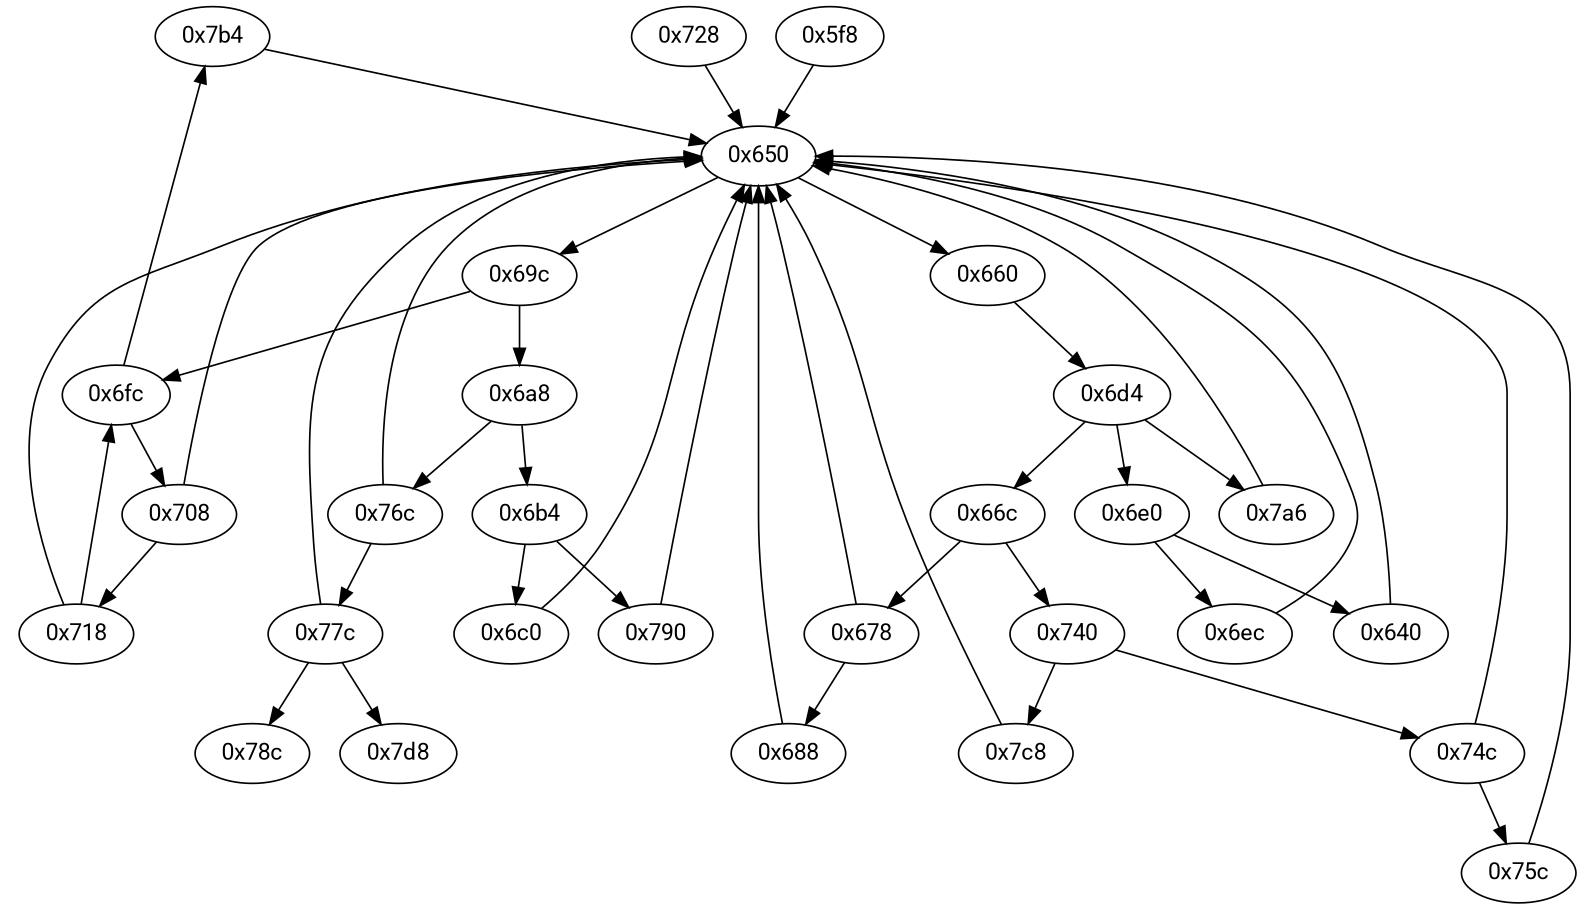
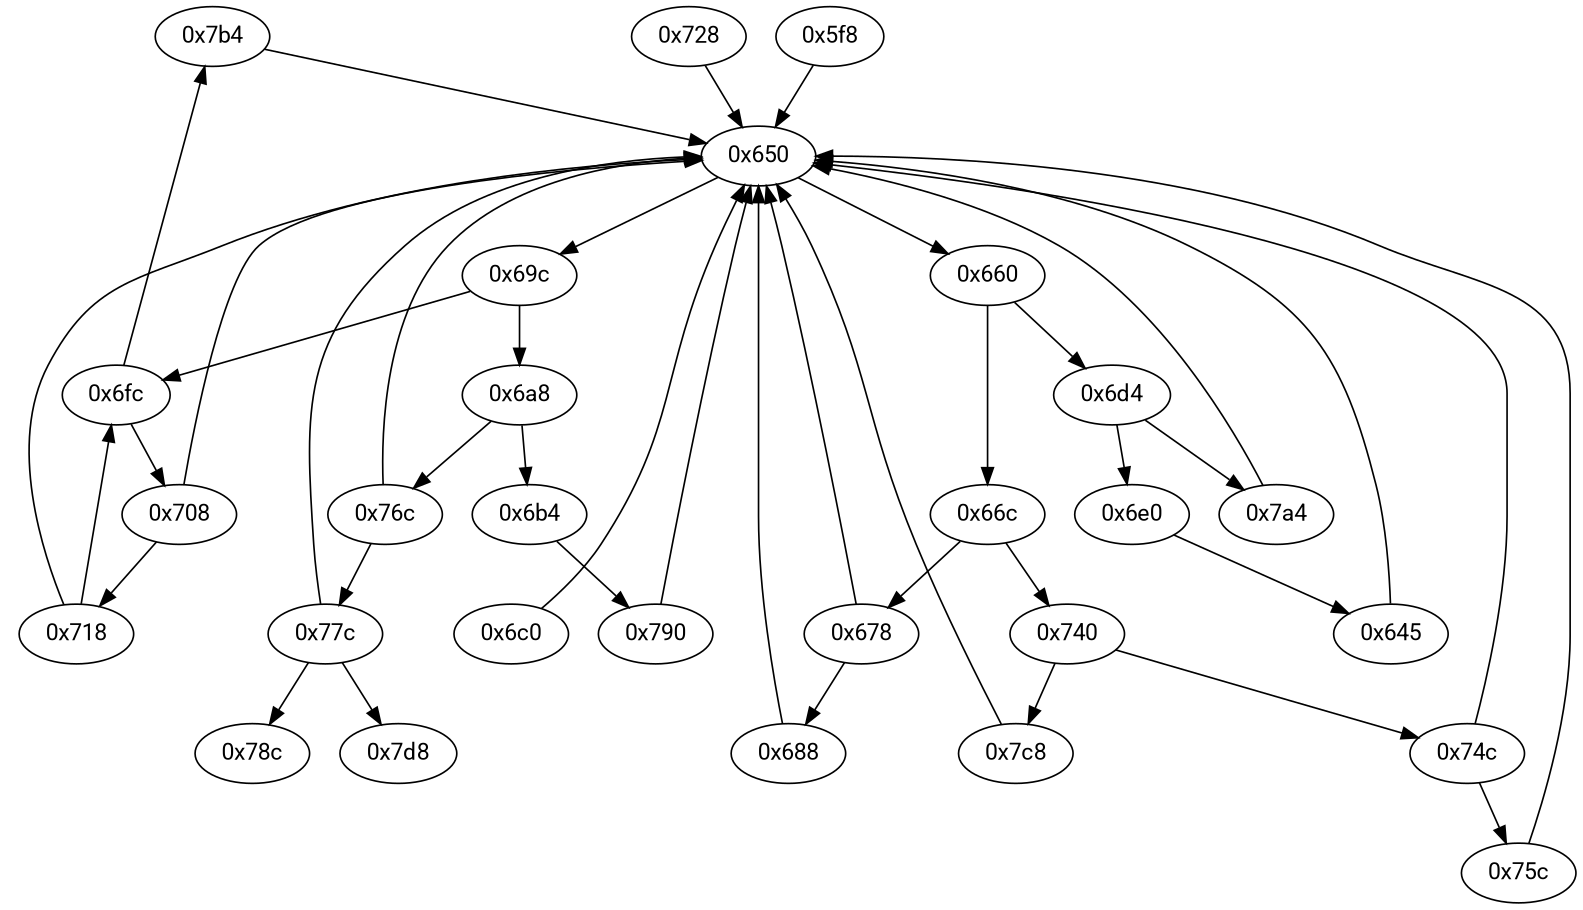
(1056, 449) -> (988, 386)
(1276, 515) -> (1276, 515)
(522, 566) -> none
(1235, 634) -> none
(1391, 634) -> (1391, 634)
